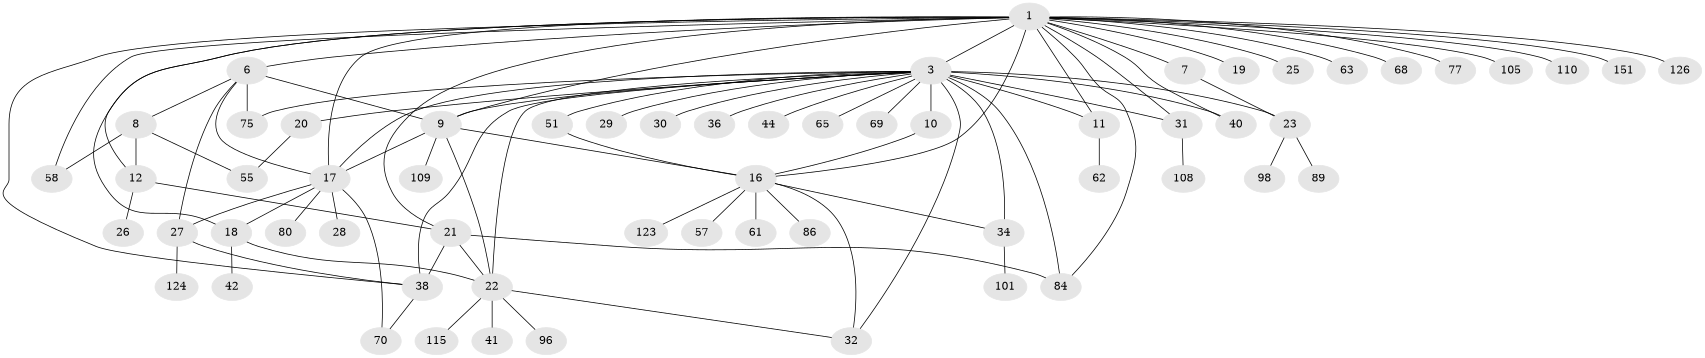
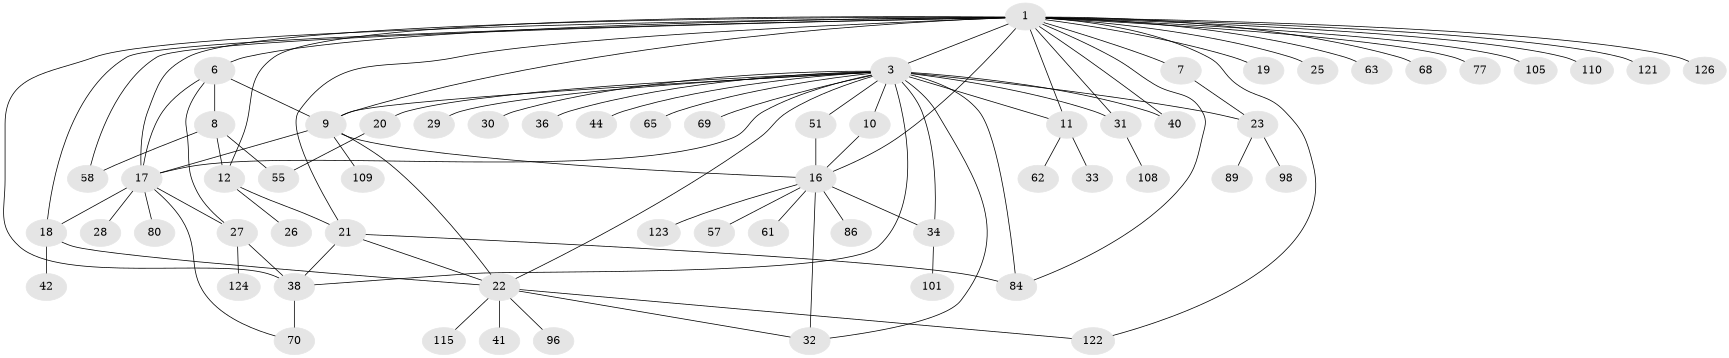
(1624, 71) -> (1648, 71)
(247, 125) -> none
none -> (1092, 179)
none -> (1093, 341)
